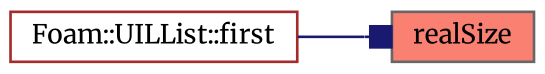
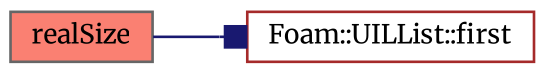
(331, 37) -> (186, 37)
